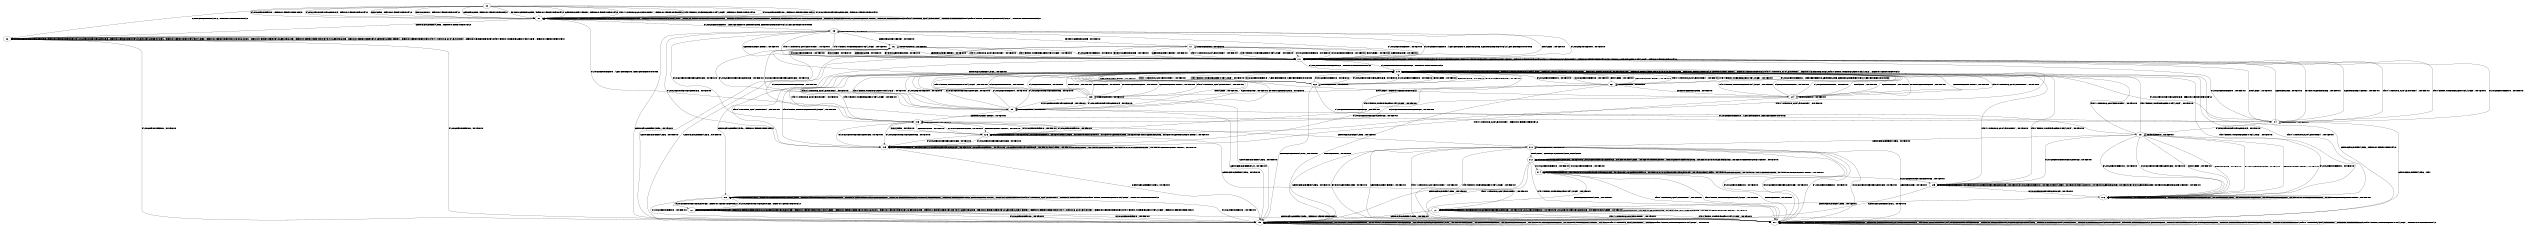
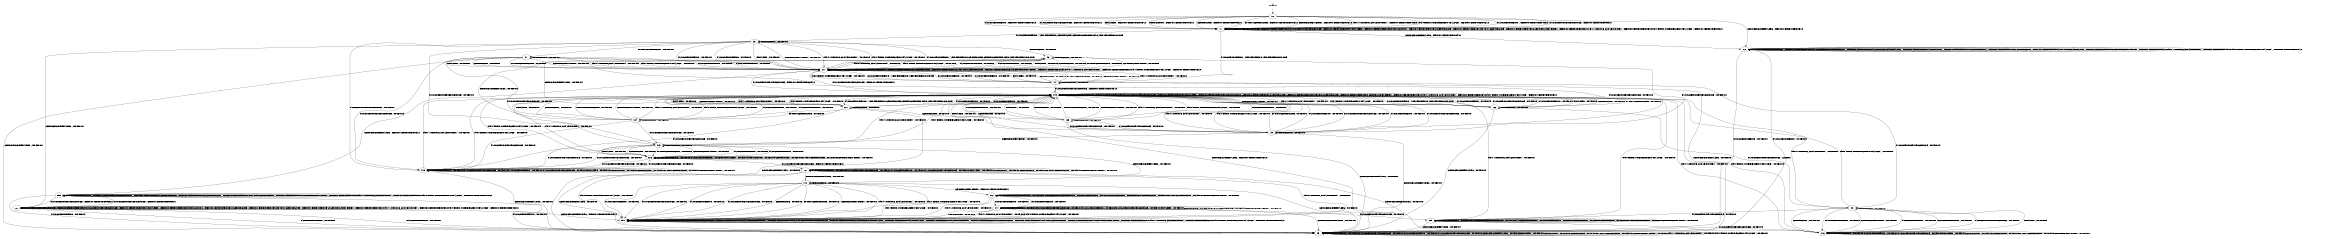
none -> (1273, 6)
(897, 39) -> (1043, 49)
(1396, 91) -> (936, 114)
(1694, 91) -> (807, 114)
(1357, 109) -> (1769, 158)
none -> (395, 110)
(1643, 116) -> (888, 79)
(1506, 122) -> (513, 145)
(1836, 141) -> (805, 176)
(1338, 153) -> (781, 170)
(1556, 153) -> (982, 189)
(2068, 160) -> (1714, 214)
(1249, 166) -> (1423, 183)
(1241, 172) -> (813, 164)
(1539, 172) -> (997, 208)
(2414, 172) -> (1712, 158)
(1404, 196) -> none
(726, 197) -> (59, 195)
(633, 204) -> (314, 47)
(644, 213) -> (544, 82)
(1775, 223) -> (623, 221)
